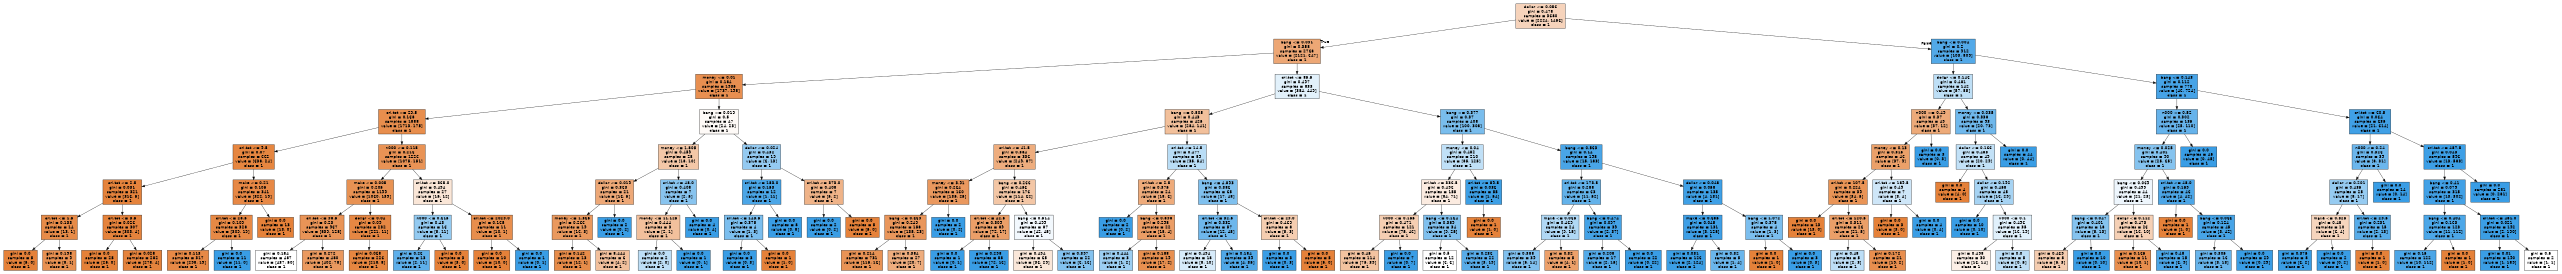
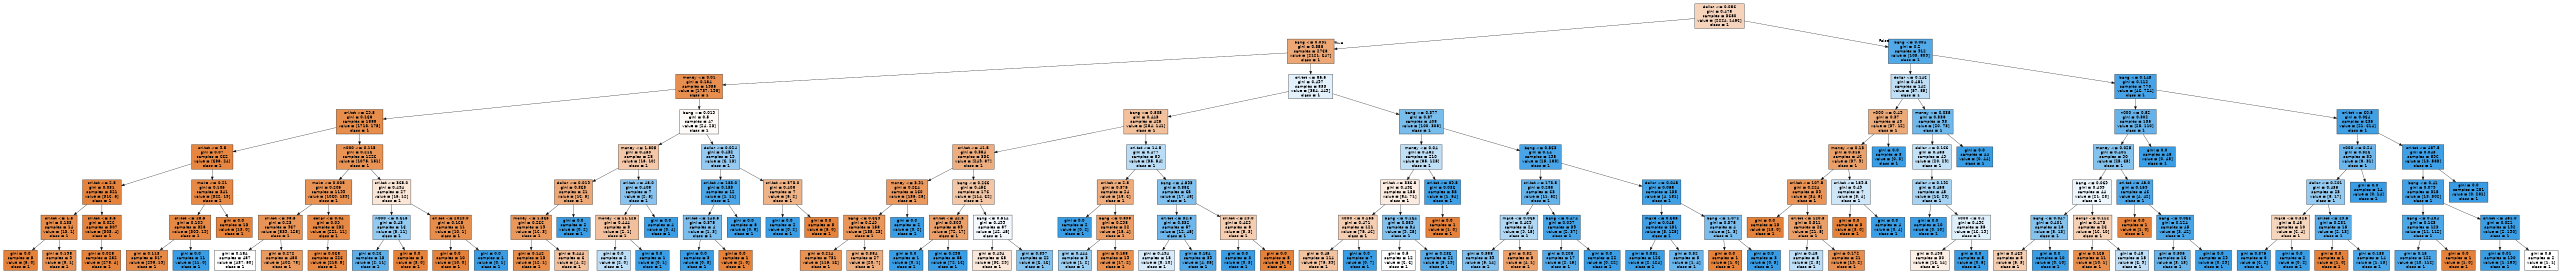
(1952, 192) -> none
(100, 260) -> none
(2012, 260) -> (1971, 260)
(2173, 260) -> (2132, 260)
none -> (2372, 260)
